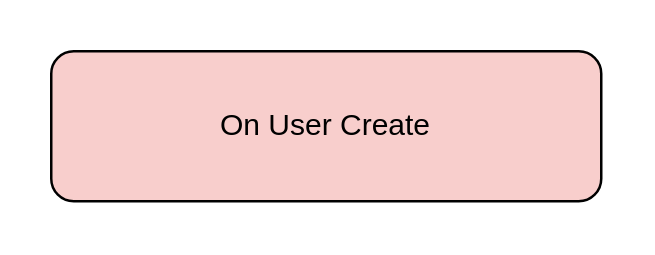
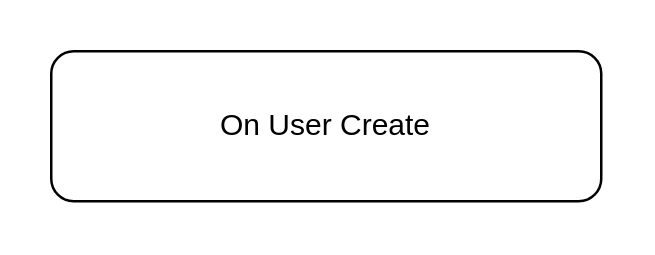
(326, 126) -> (326, 126)
